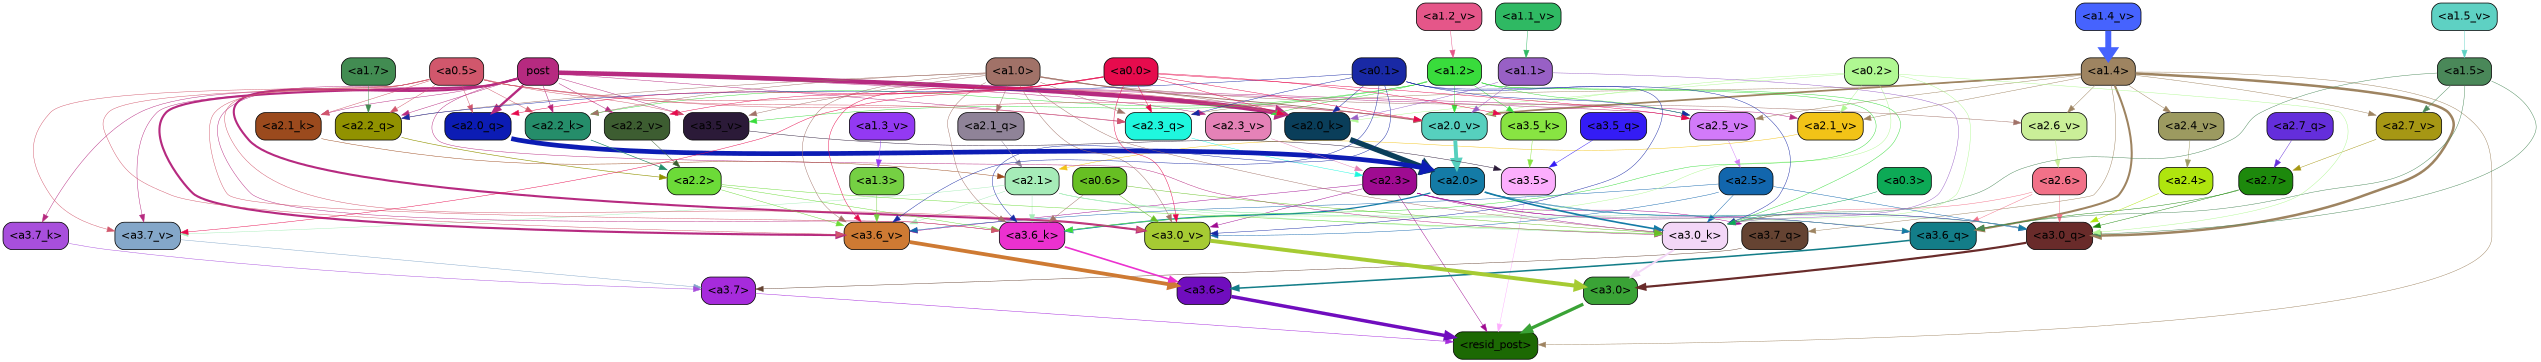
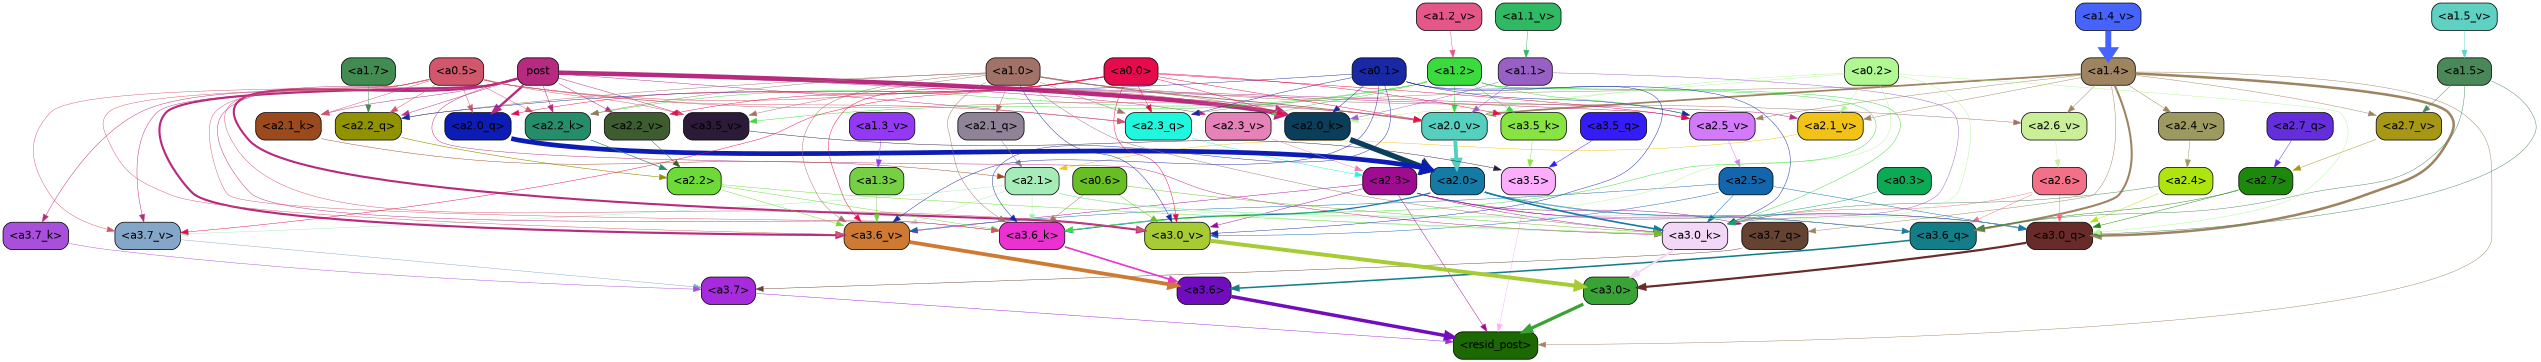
(1061, 138) -> (1061, 138)
(2091, 157) -> (1904, 204)
